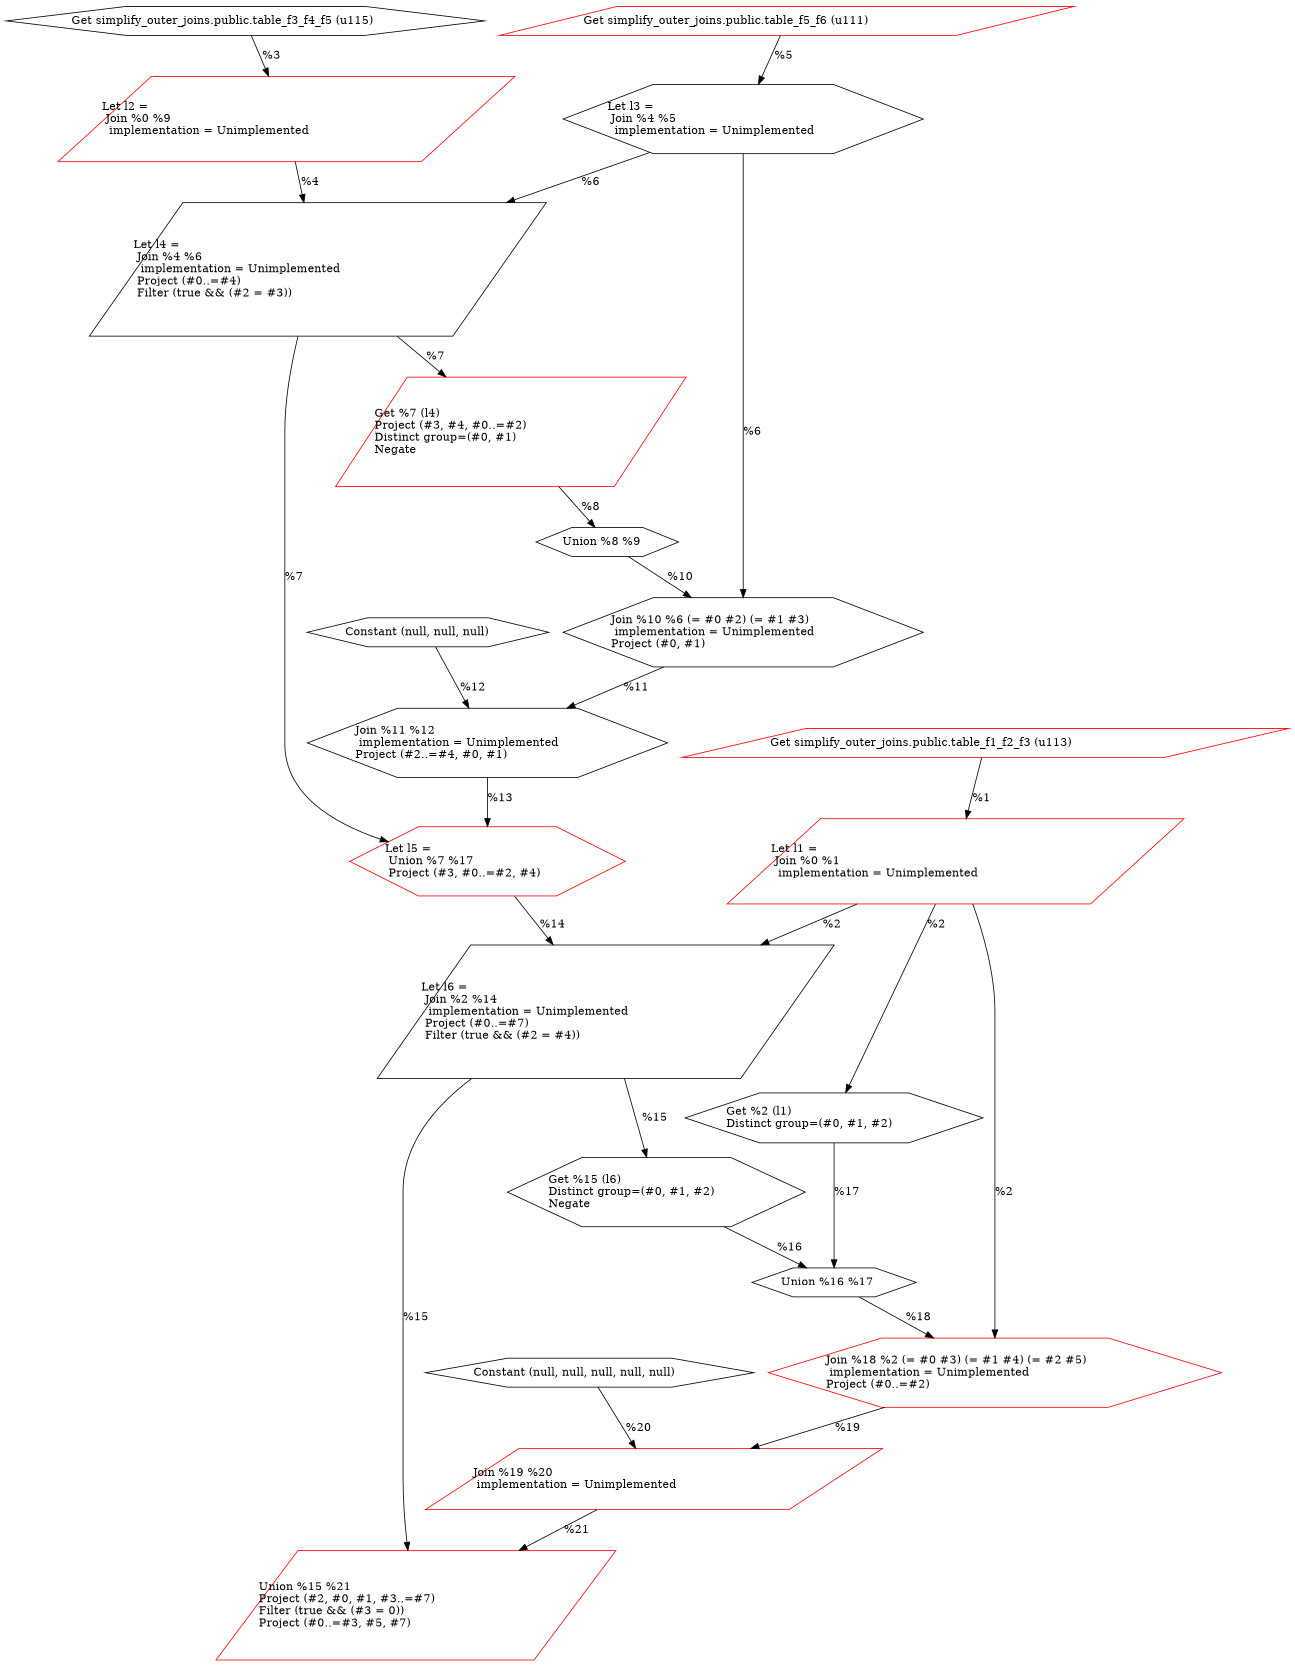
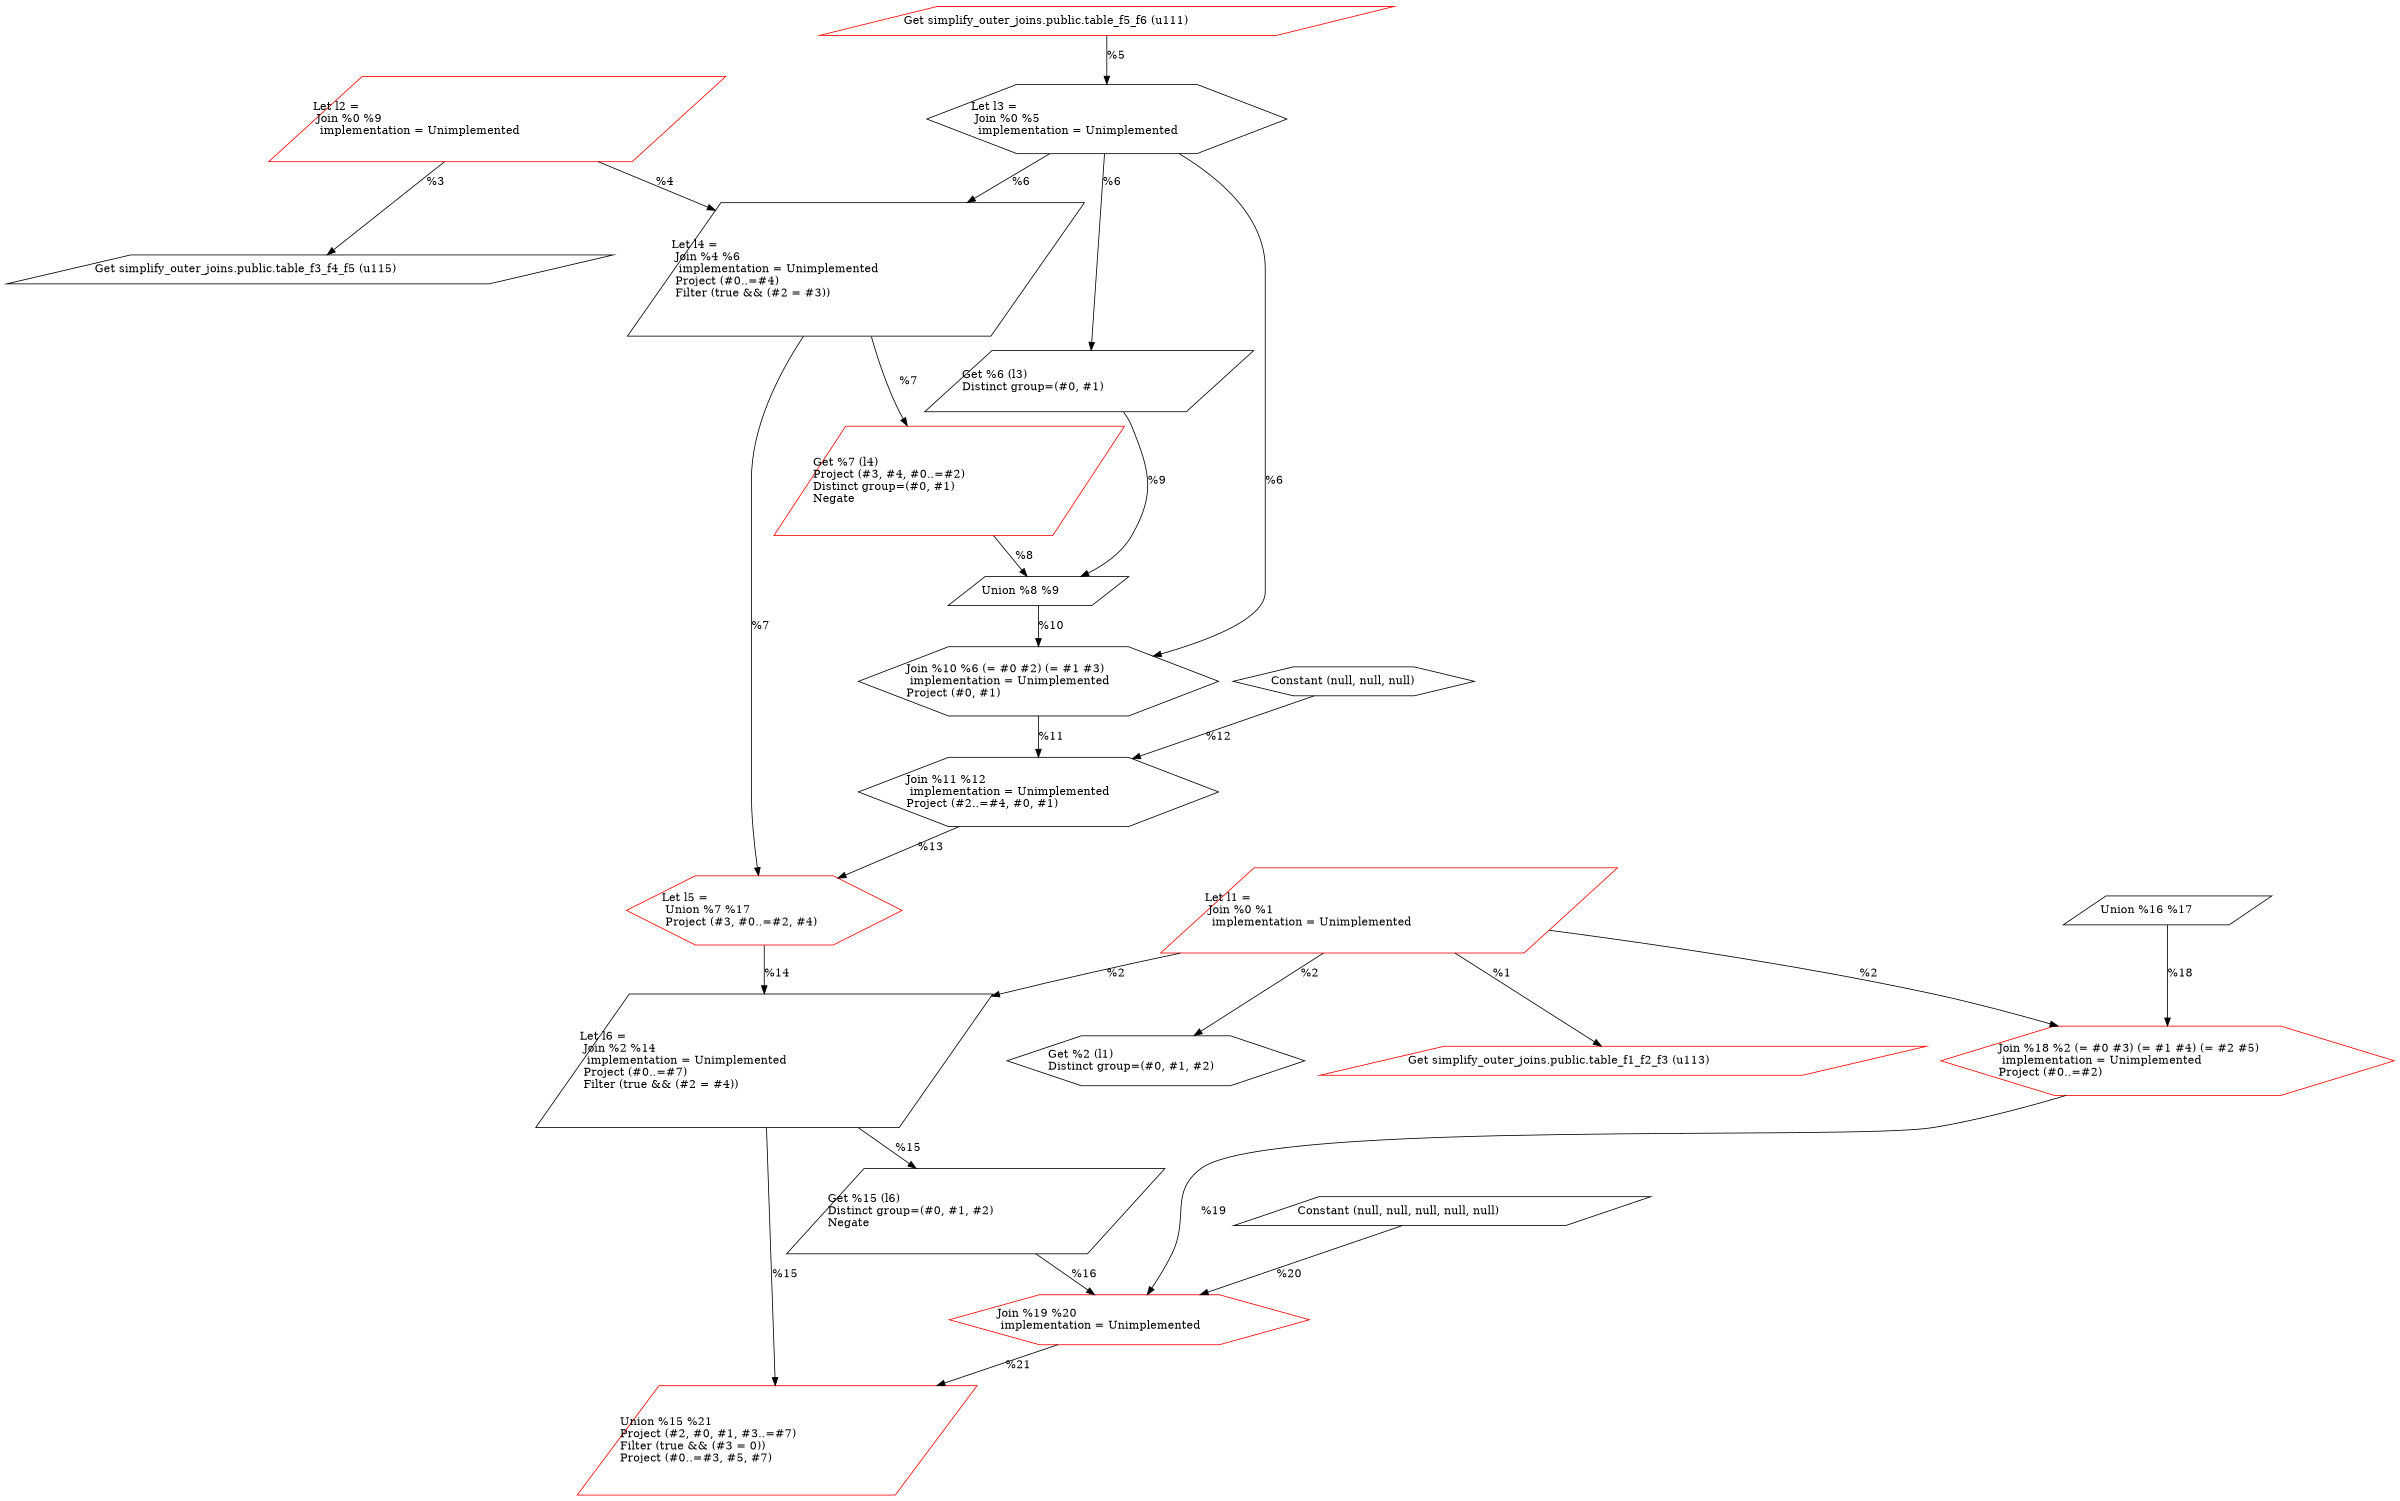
(245, 21) -> (310, 269)
(258, 52) -> (389, 206)
(743, 119) -> (1107, 119)
none -> (1089, 381)
(607, 542) -> (1039, 591)
(975, 784) -> (1525, 997)
(656, 1192) -> (976, 1211)
(834, 1201) -> none
(762, 1245) -> (1062, 1272)
(834, 1282) -> (2168, 910)
(590, 1373) -> (1442, 1211)
(654, 1479) -> (1129, 1320)
